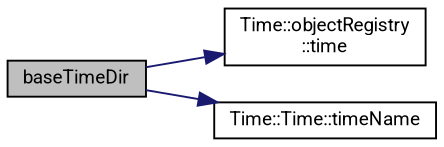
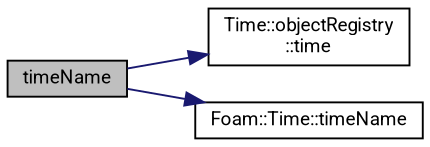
(77, 79) -> (67, 79)
(325, 120) -> (309, 120)
